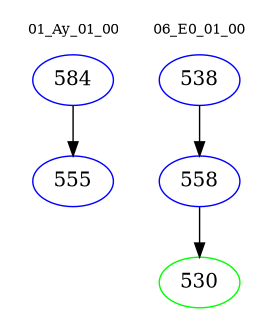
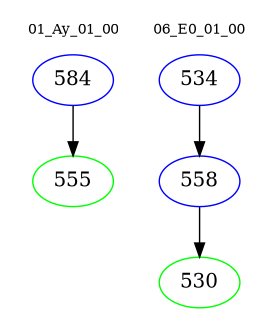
(200, 80) -> (200, 80)
(73, 181) -> (73, 181)
